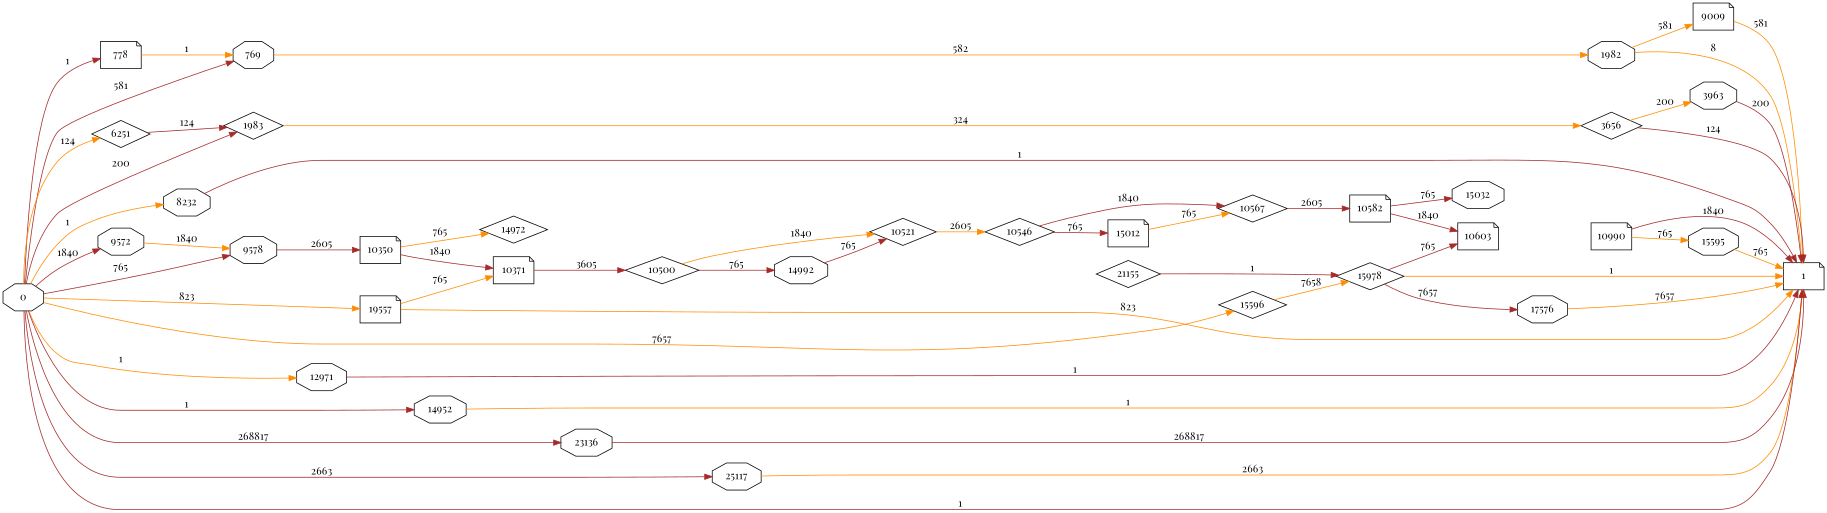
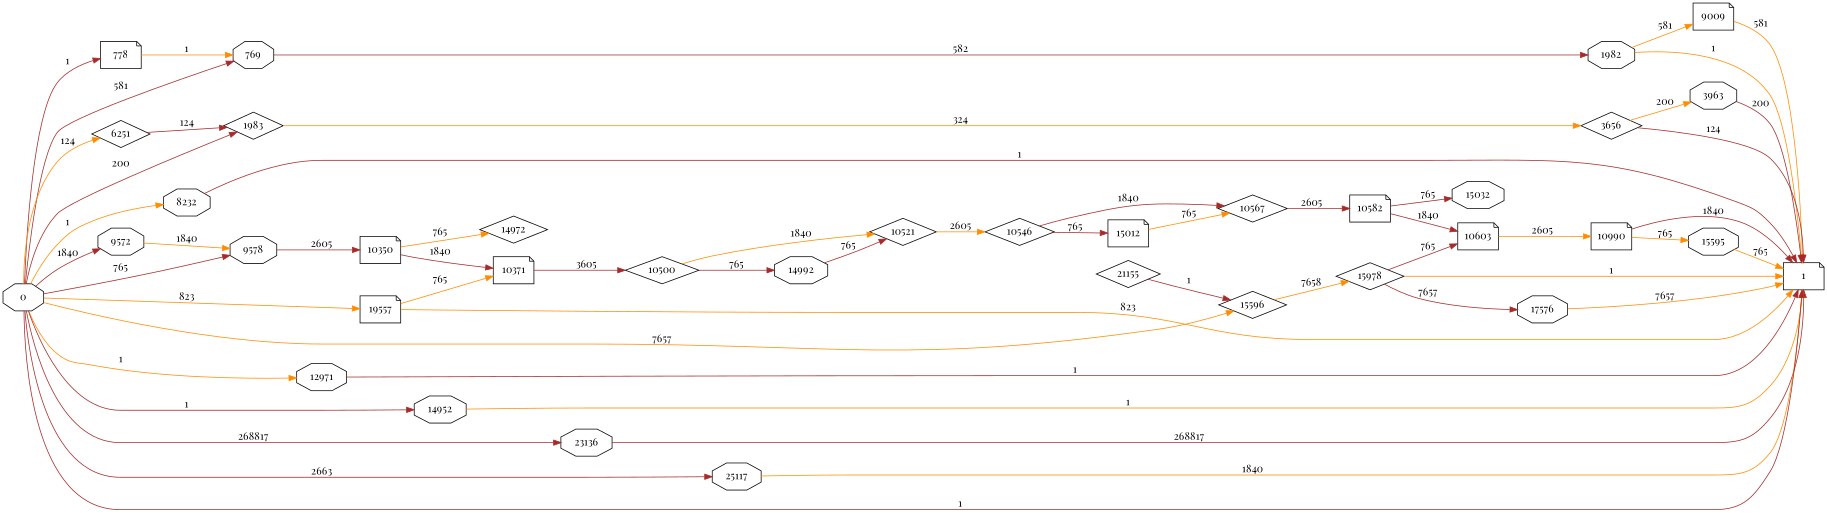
(1713, 49) -> (1713, 49)
(927, 55) -> (927, 55)
none -> (1541, 236)
(1245, 274) -> (1185, 289)
(1253, 469) -> (1253, 469)
